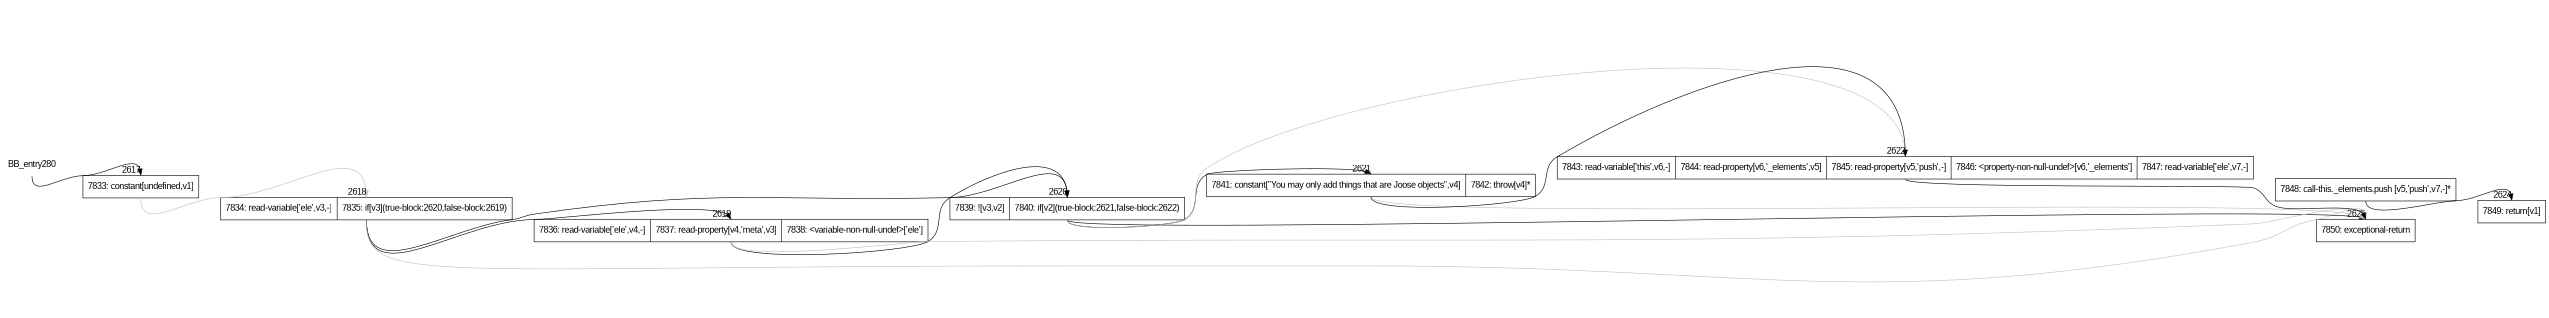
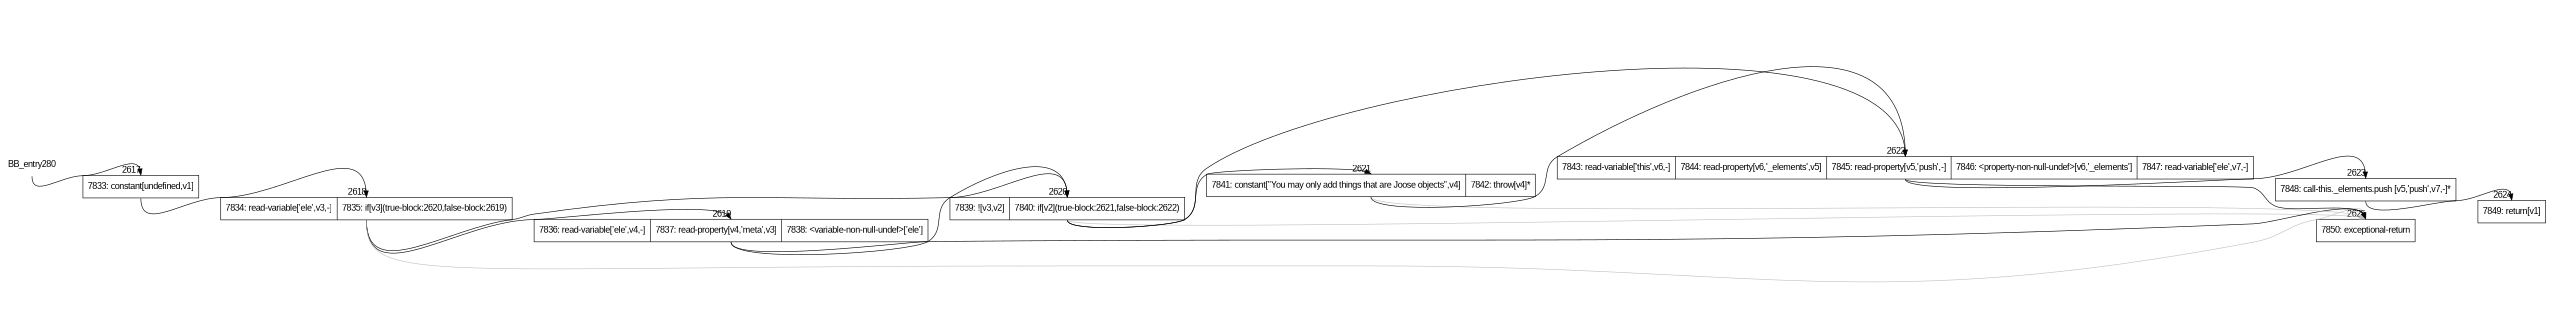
(1475, 87) -> (1475, 87)
none -> (2176, 182)
(255, 192) -> (255, 192)
(1713, 220) -> (1713, 220)
(1547, 240) -> (1547, 240)
